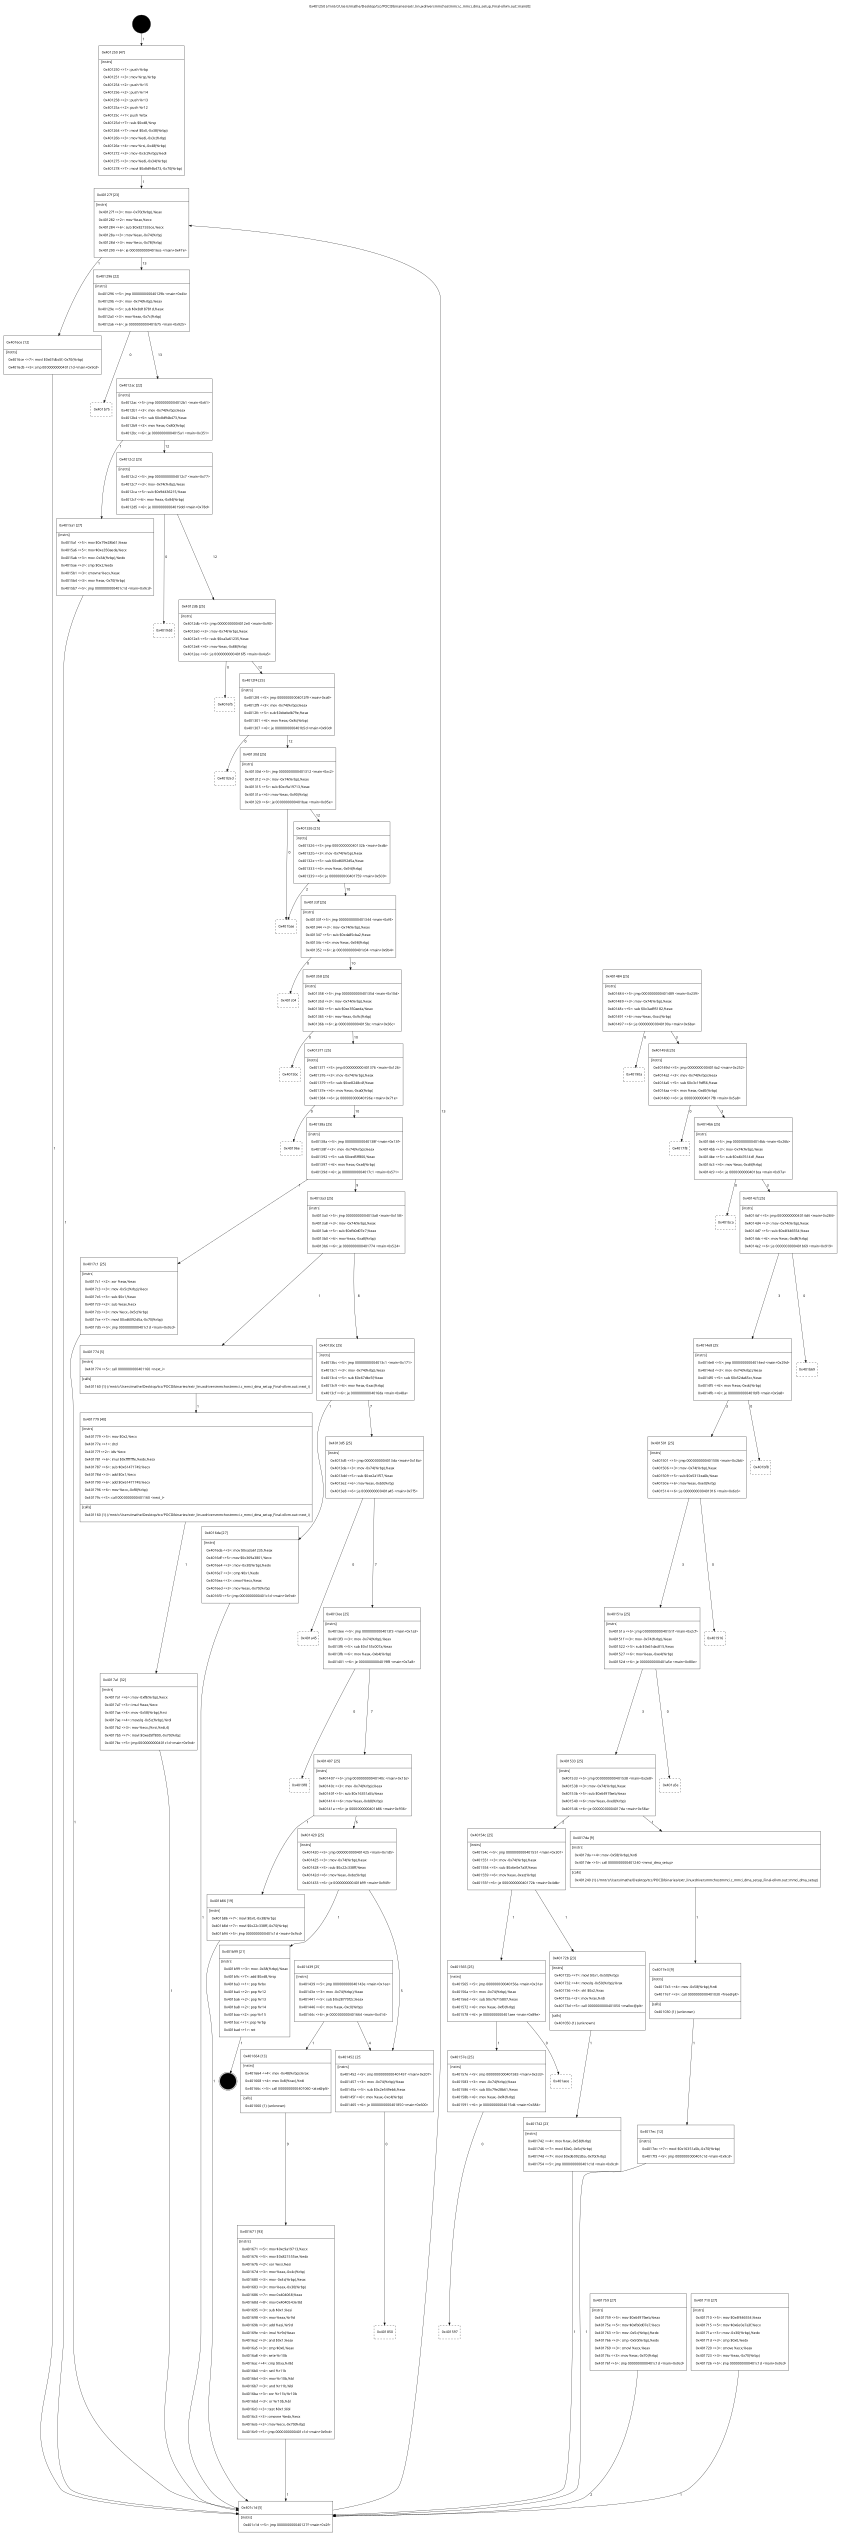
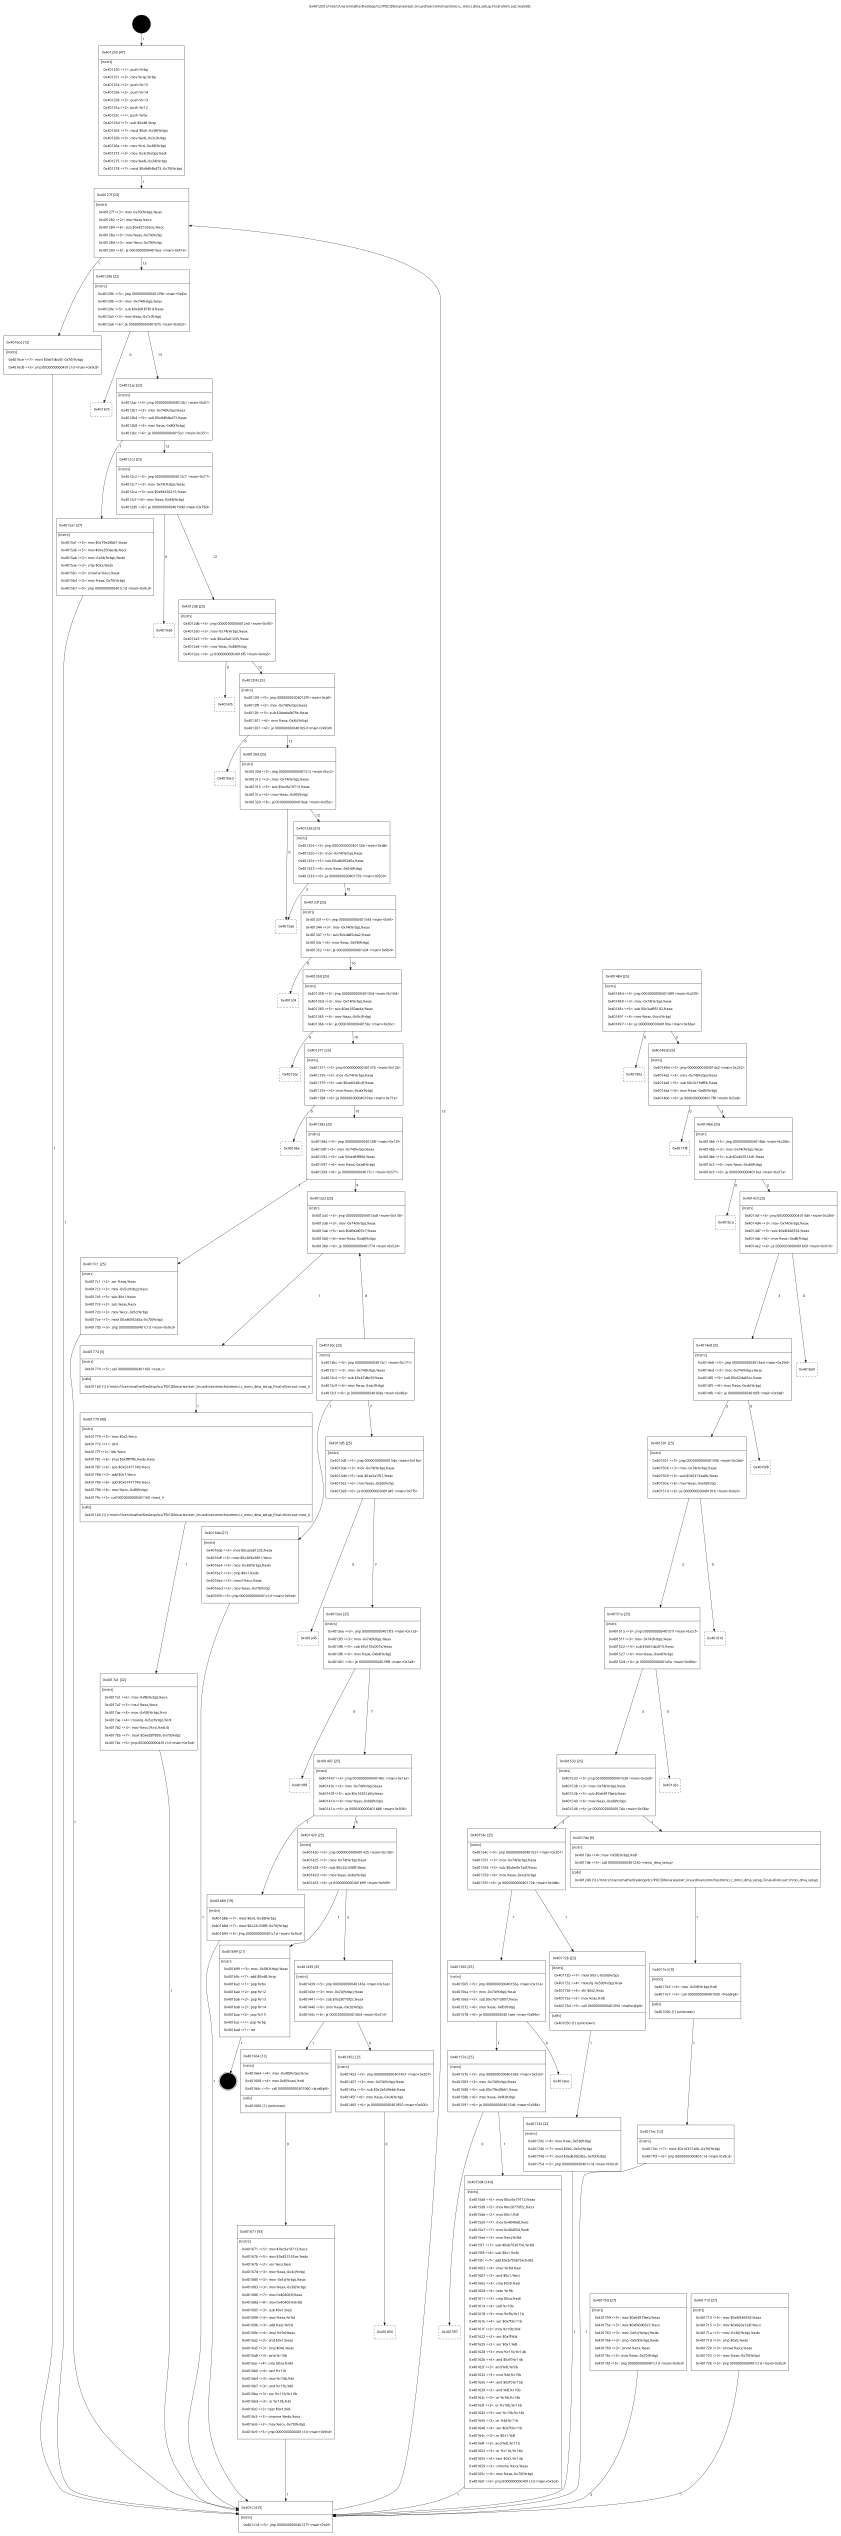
(354, 1295) -> (363, 1297)
(399, 1966) -> (345, 1924)
none -> (513, 2332)
